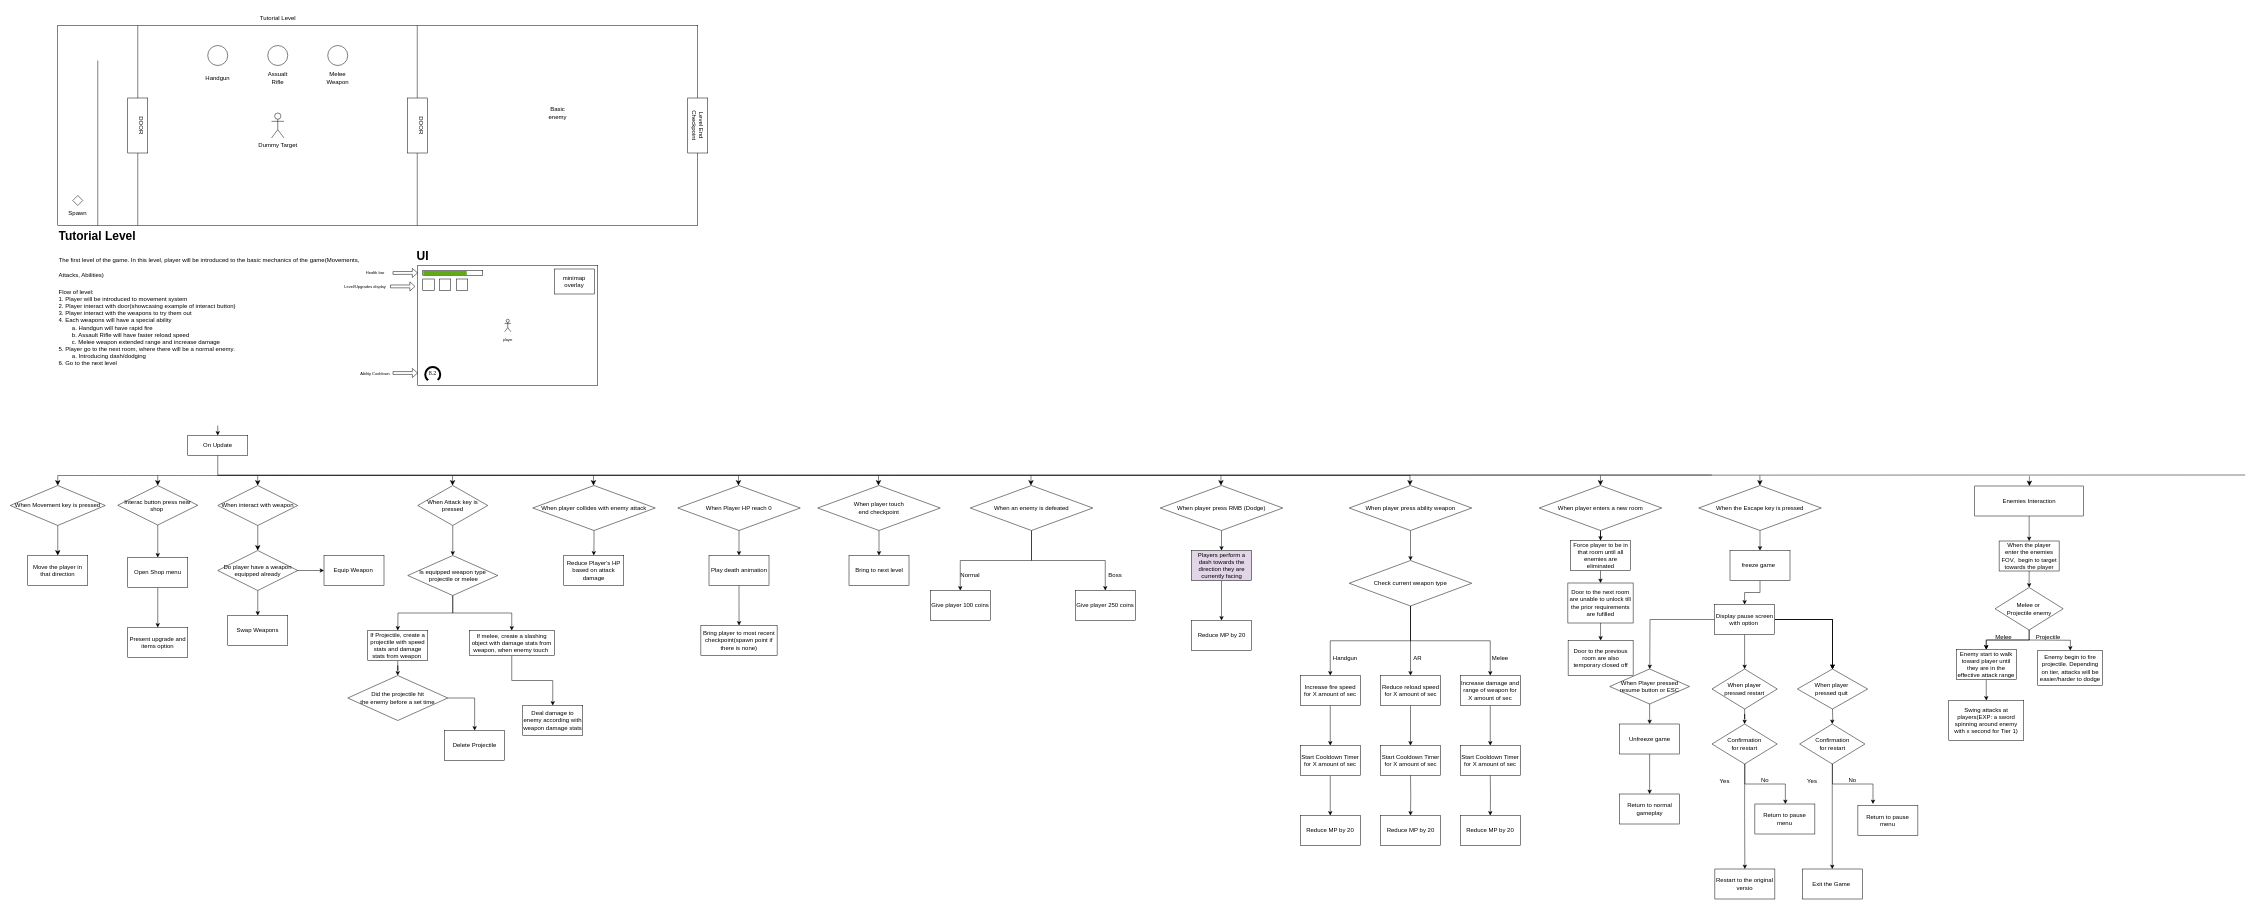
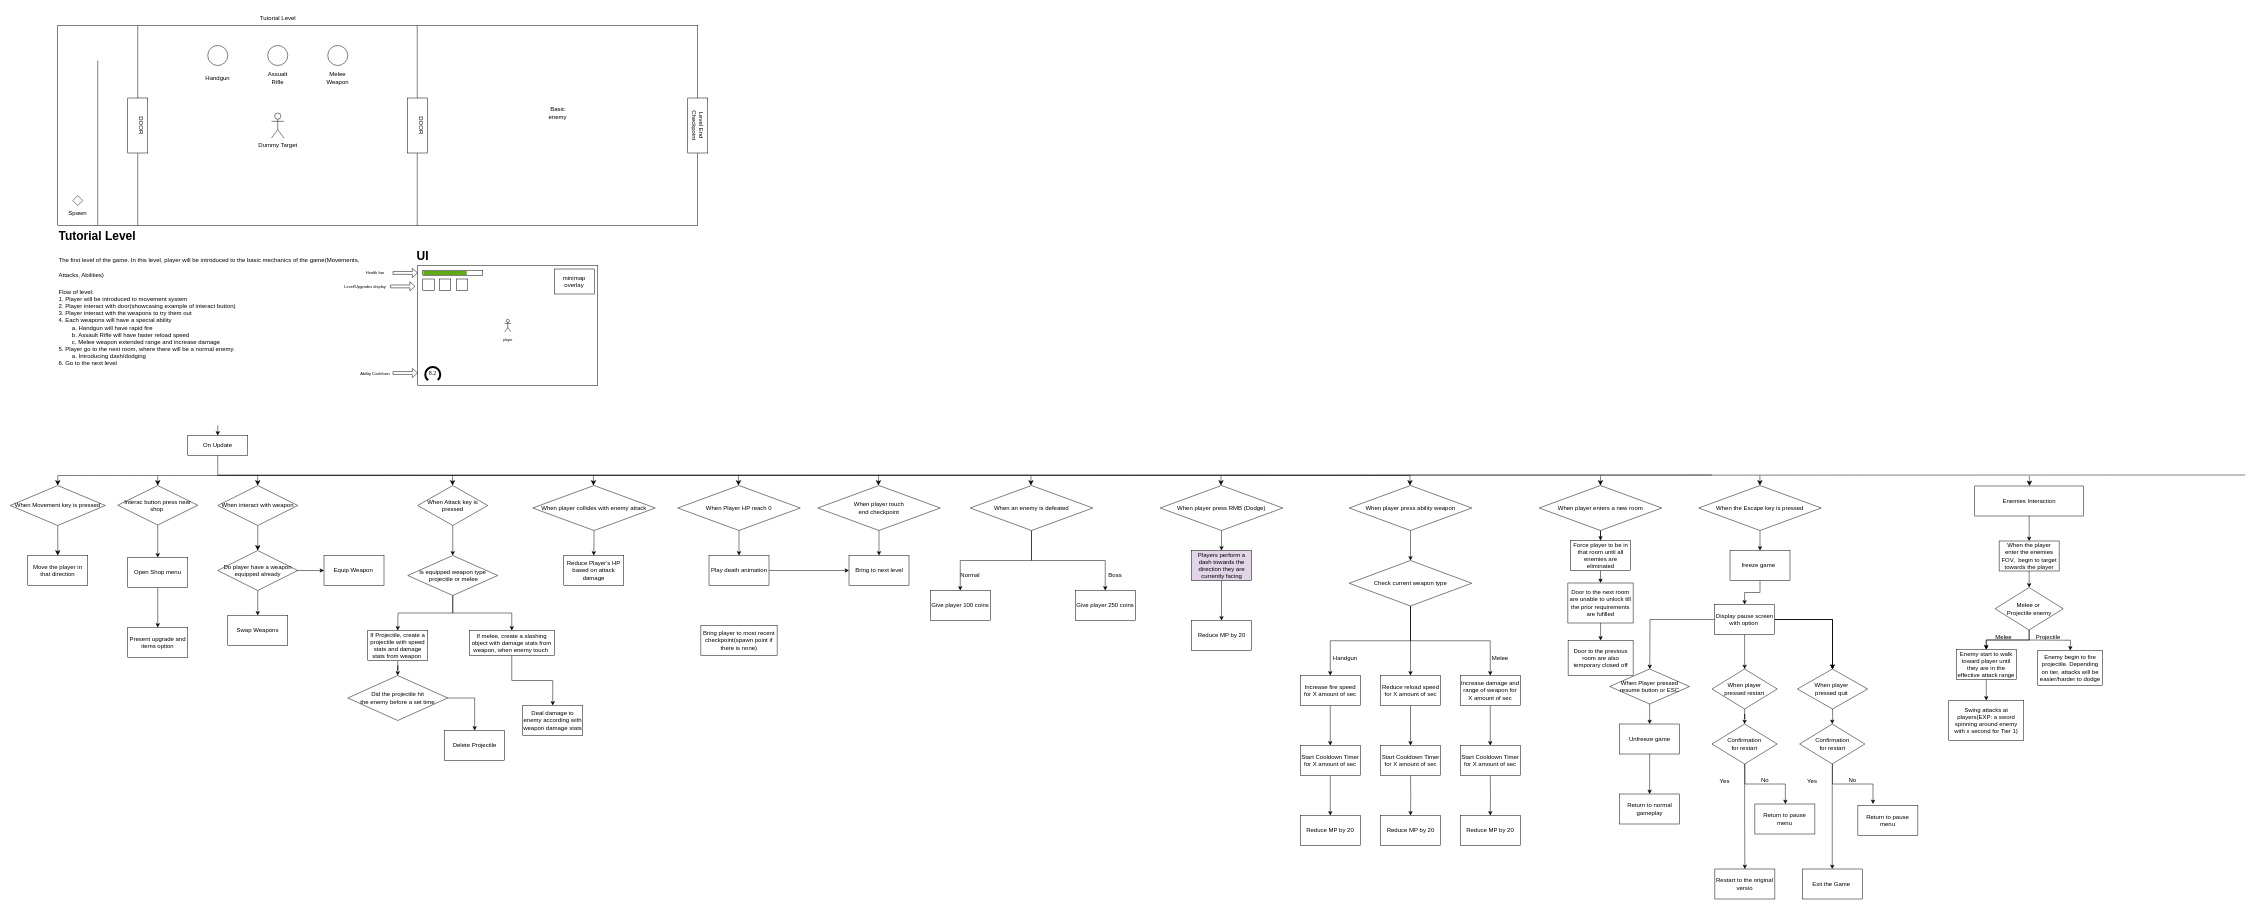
(739, 620) -> (844, 570)
(1418, 658) -> none
